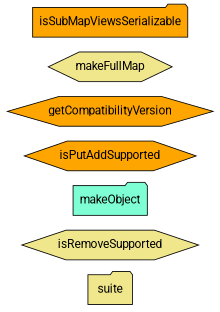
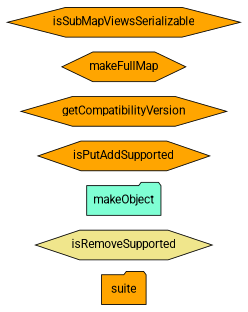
(110, 22) -> (124, 22)
(110, 67) -> (124, 67)
(110, 290) -> (124, 290)
